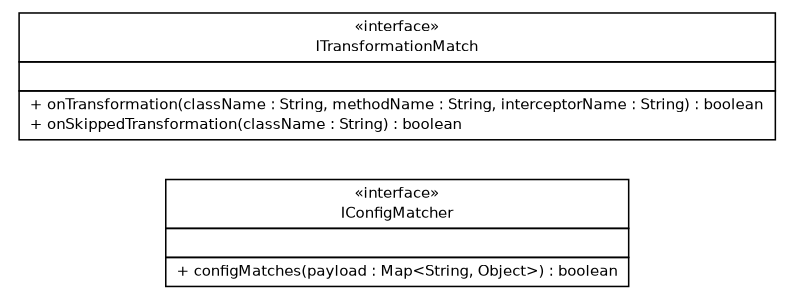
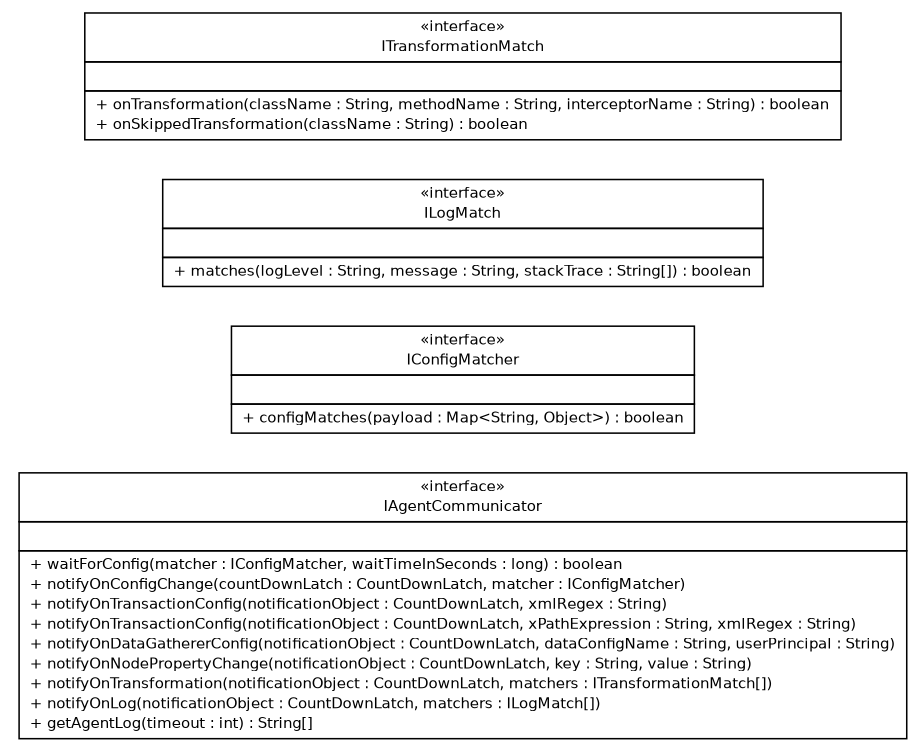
none -> (462, 233)
none -> (462, 606)
